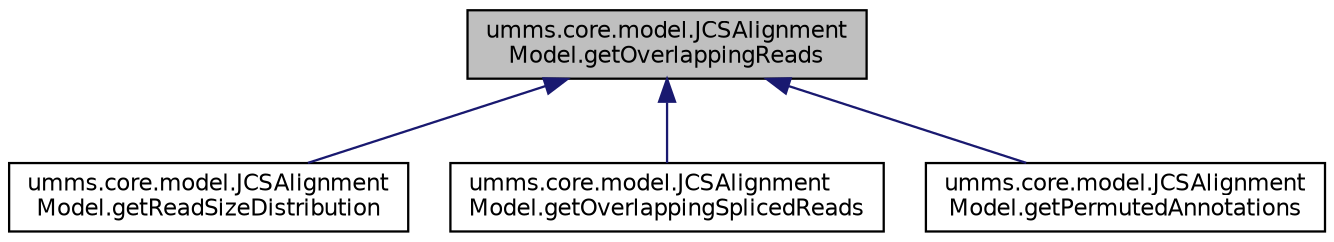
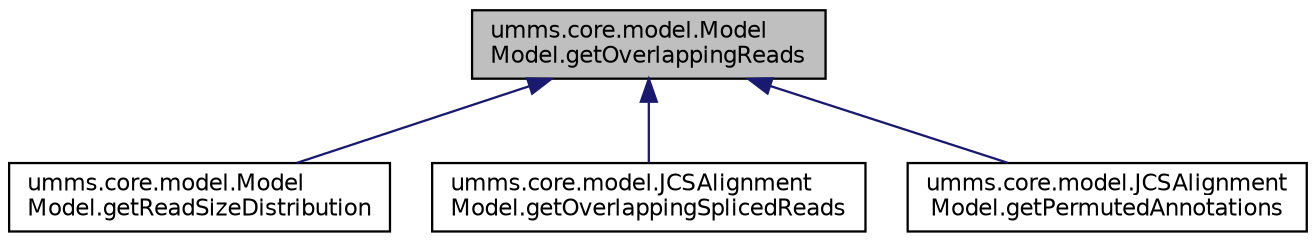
(667, 44) -> (649, 44)
(209, 197) -> (200, 197)
